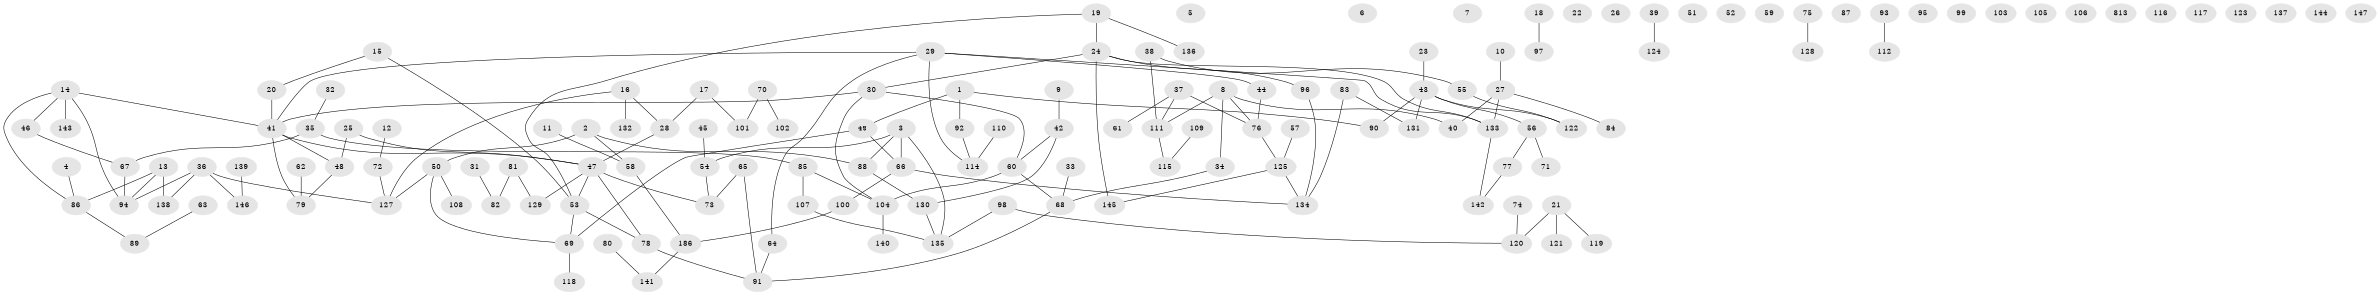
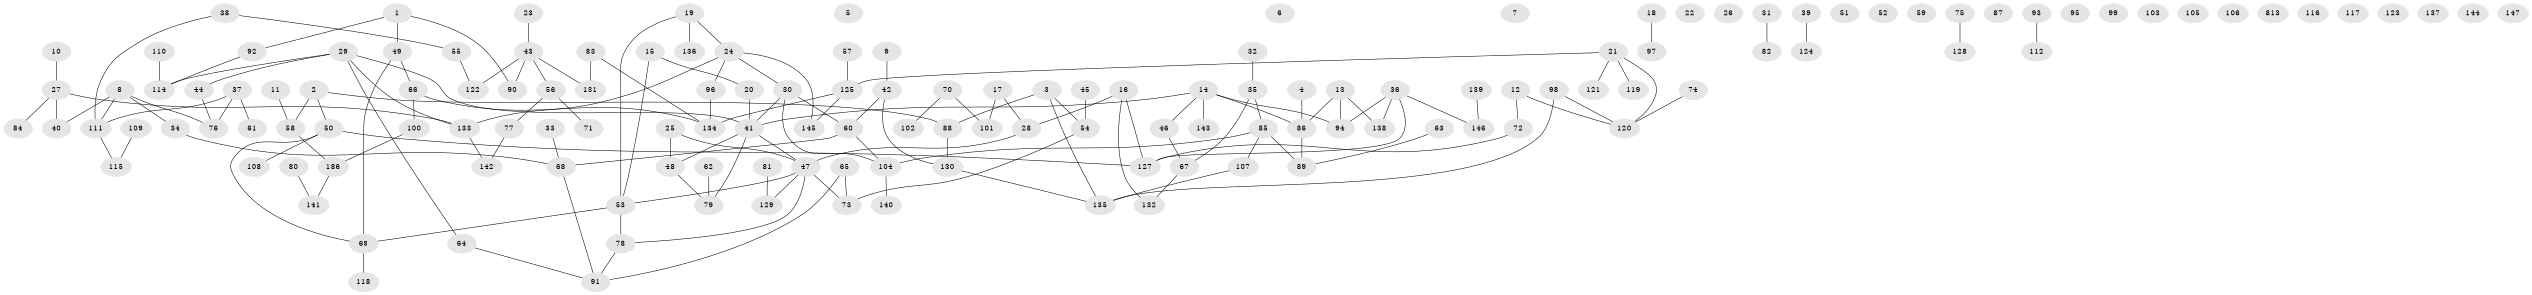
none -> (1568, 112)
(901, 148) -> none
(1269, 148) -> (1228, 64)
none -> (1284, 149)
(505, 186) -> none
(125, 189) -> (1172, 181)
